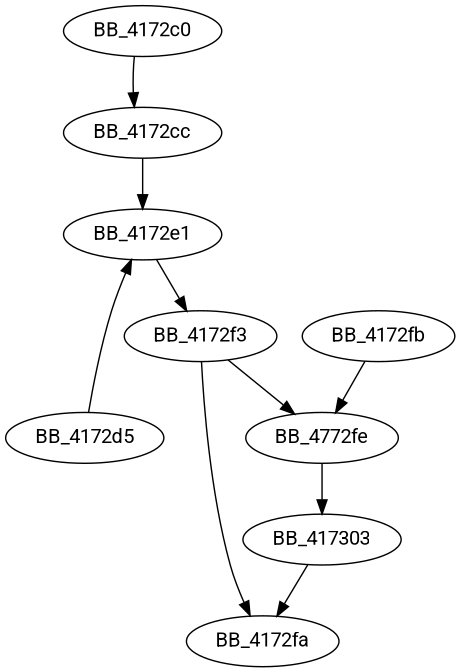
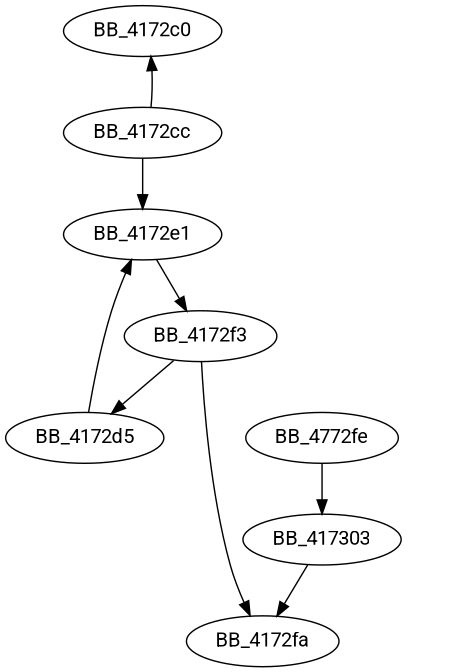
(133, 75) -> (152, 89)
(379, 336) -> none
(256, 382) -> (148, 382)
